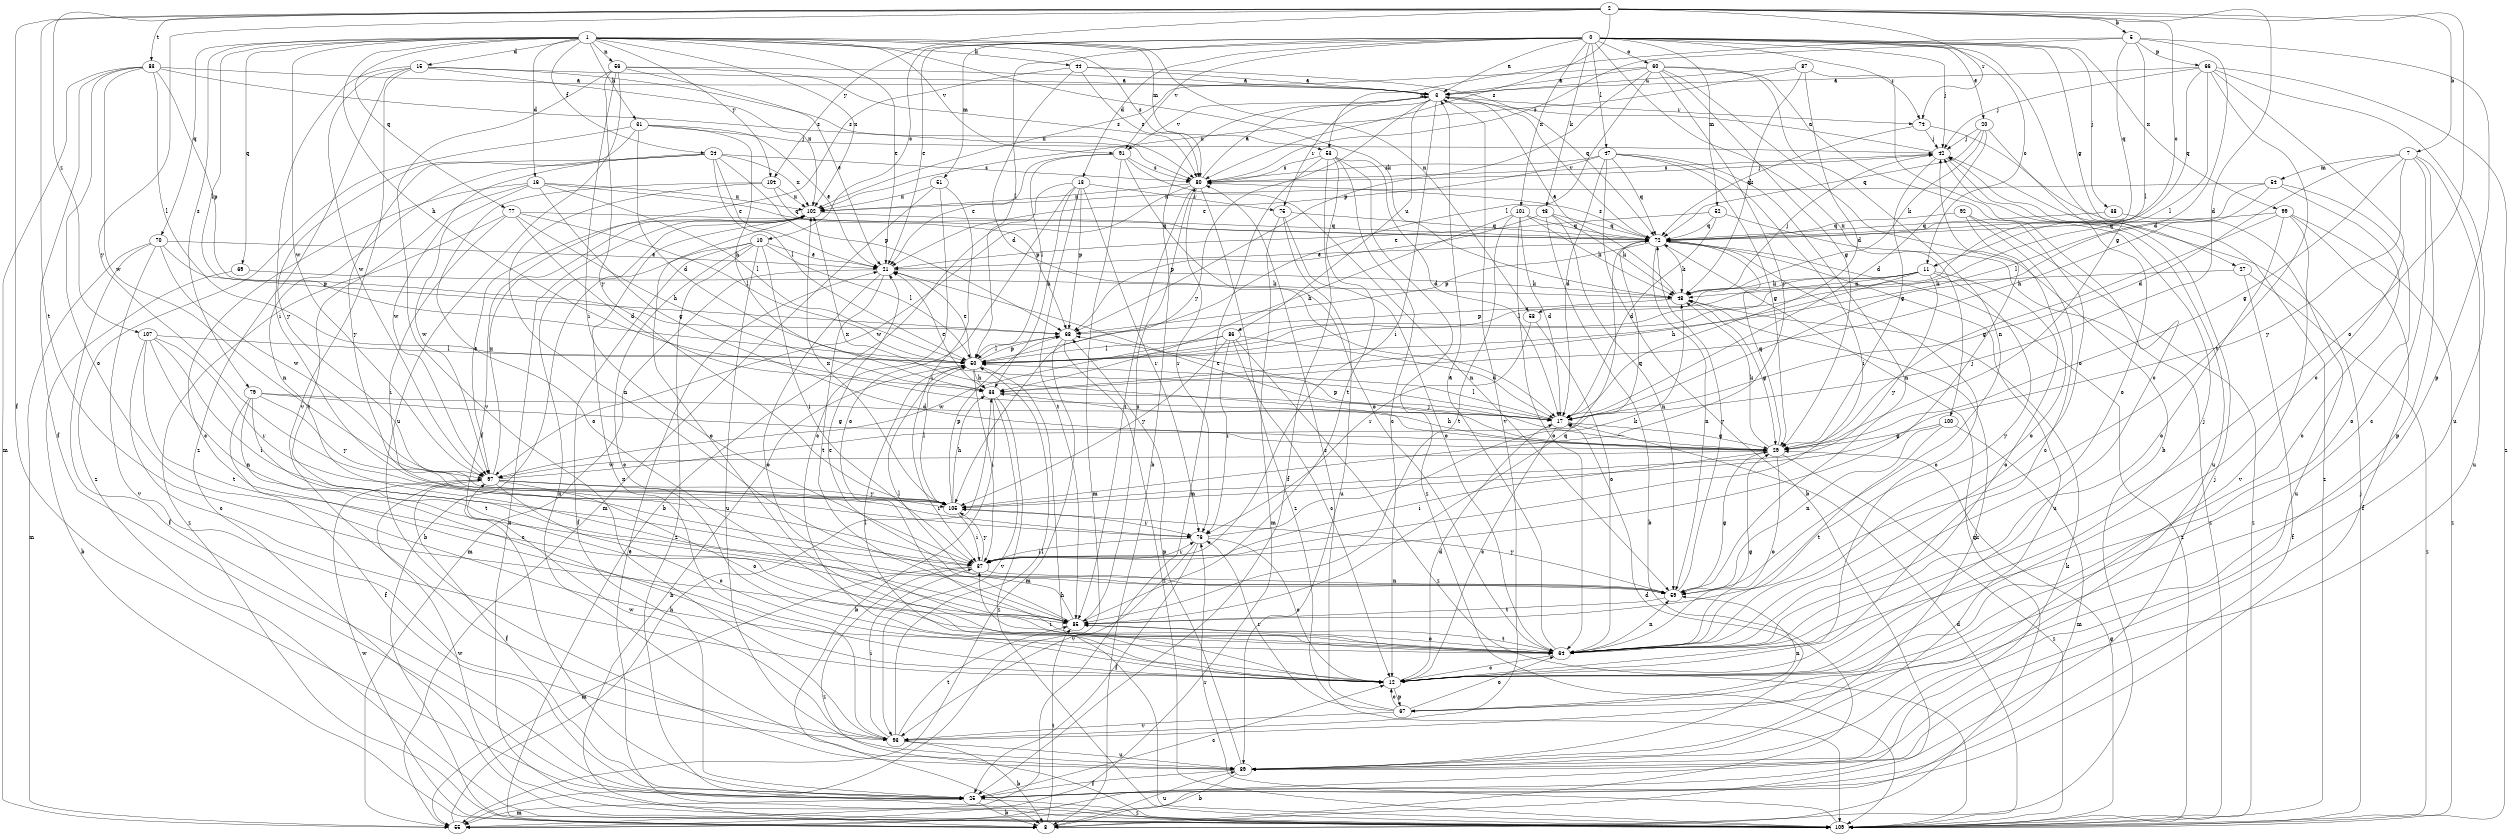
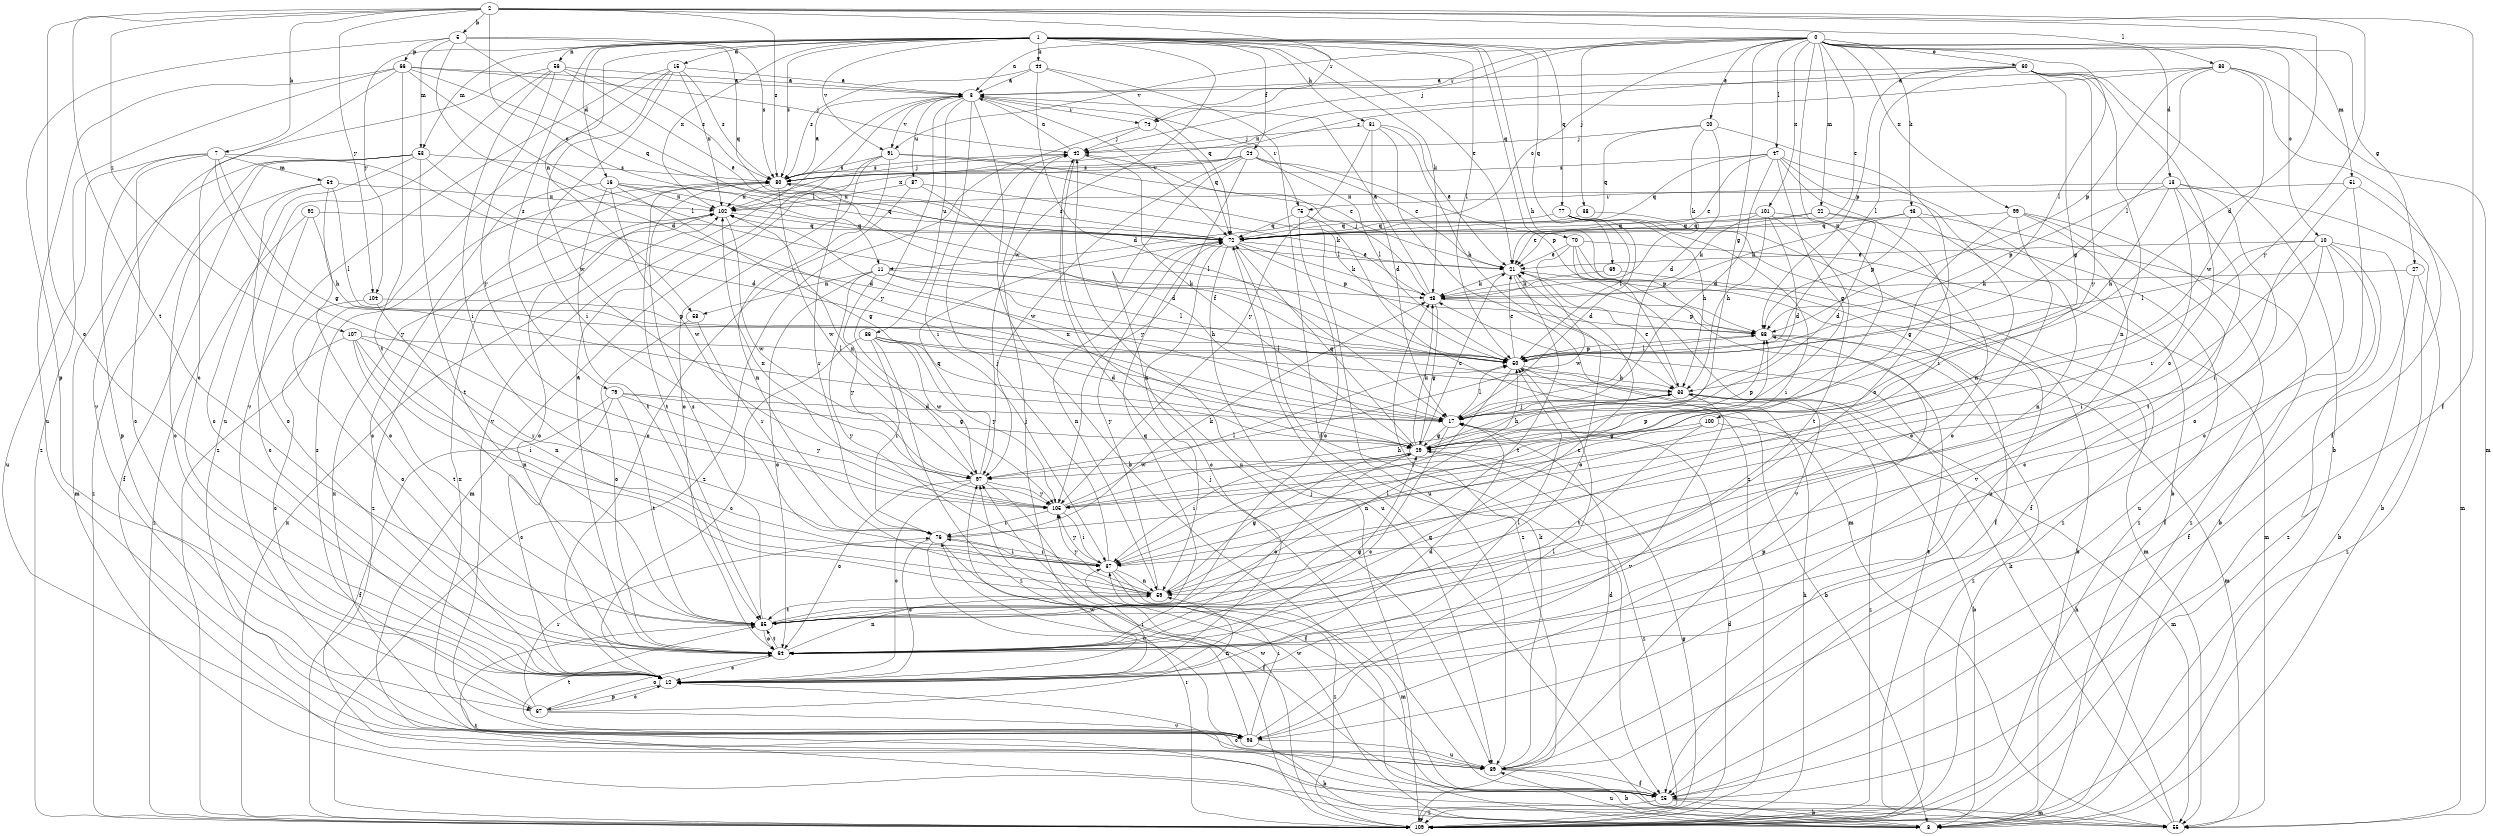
(158, 38) -> (2123, 38)
(1622, 81) -> (920, 121)
(790, 196) -> none
(1718, 212) -> (1820, 212)
(1903, 299) -> (1215, 299)
(476, 349) -> (761, 349)
(879, 503) -> none
(1771, 574) -> (1310, 592)
(613, 601) -> none
